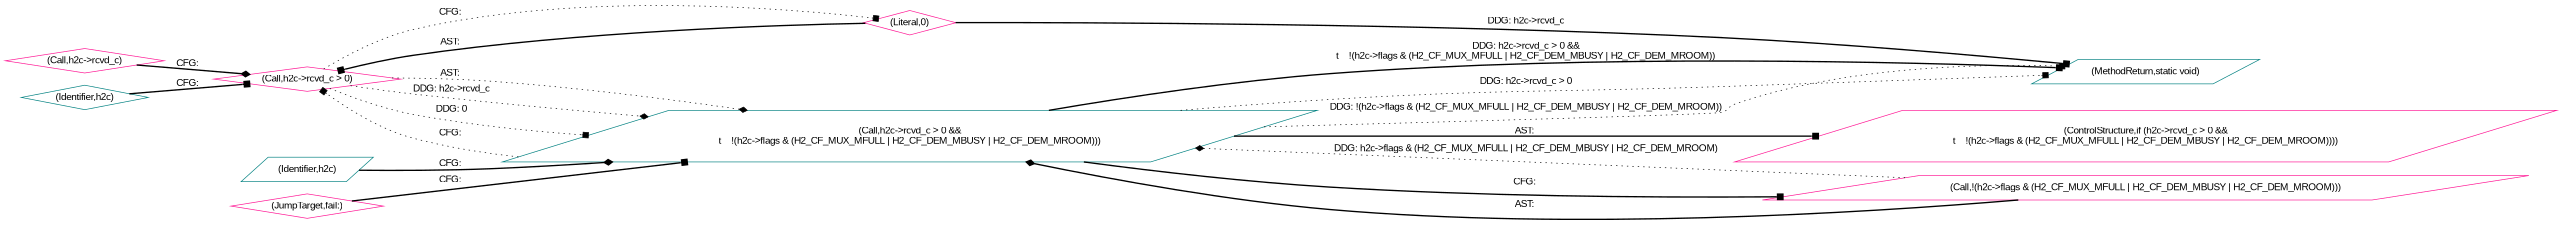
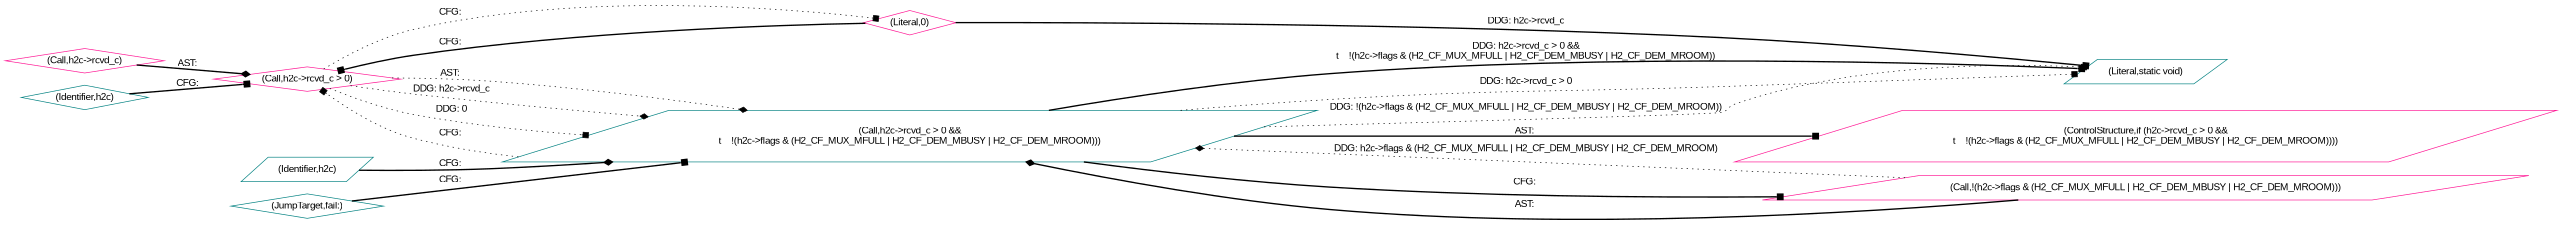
(451, 42) -> (451, 42)
(189, 64) -> (189, 64)
(2146, 72) -> (2146, 72)
(307, 206) -> (307, 206)
